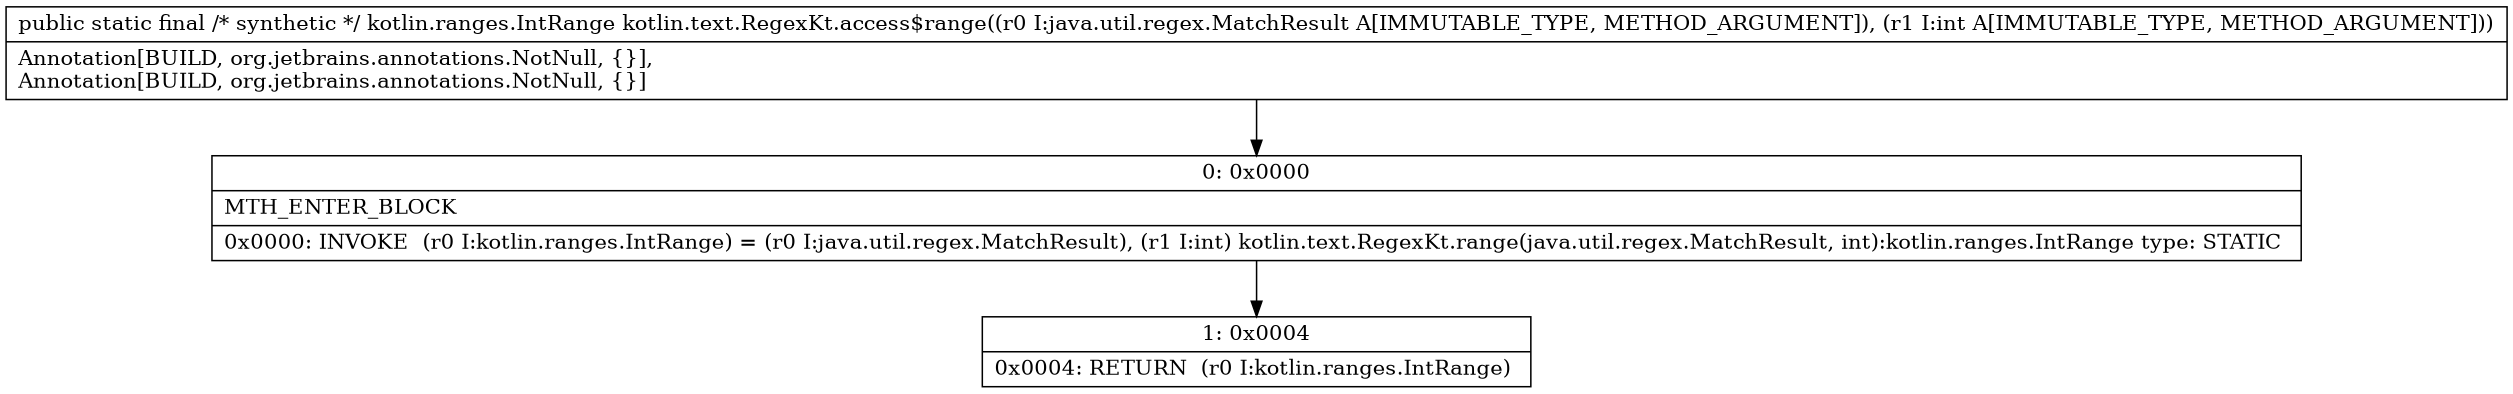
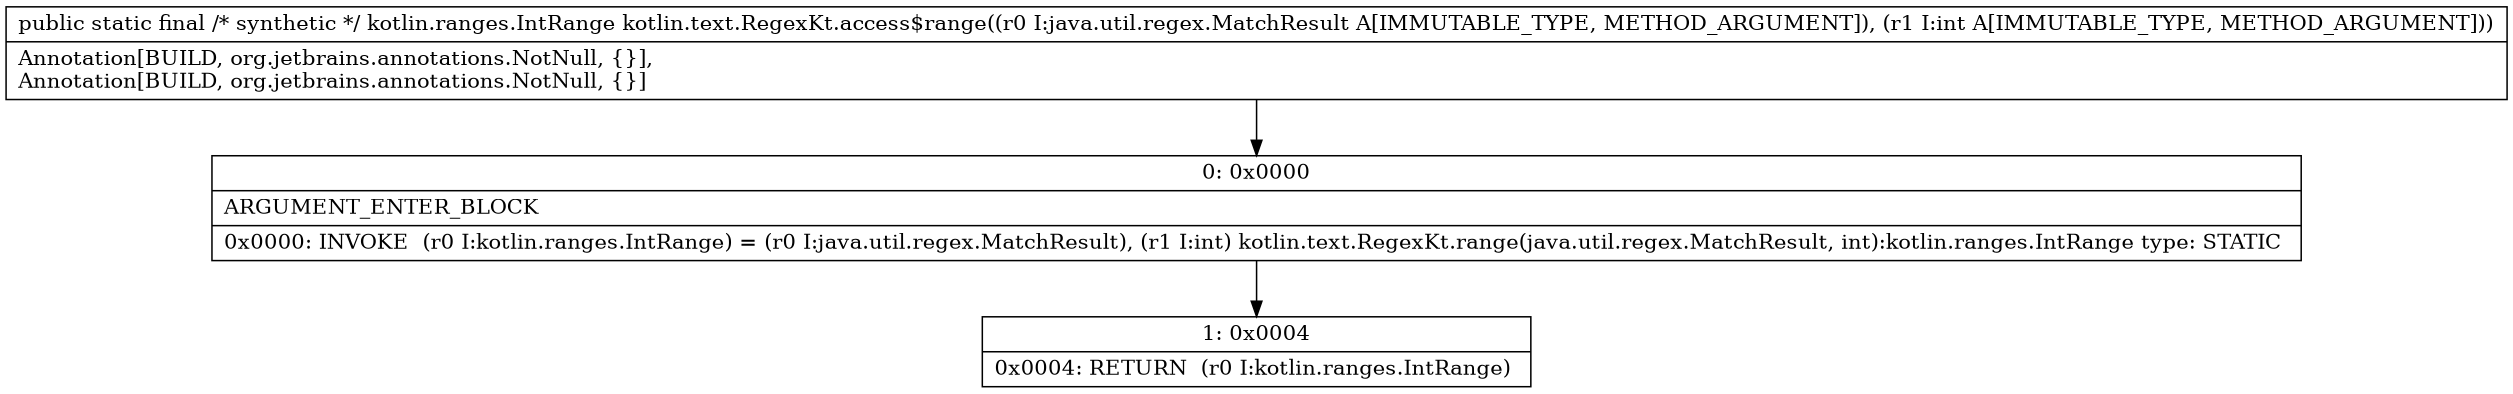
(341, 207) -> (382, 207)
